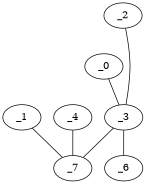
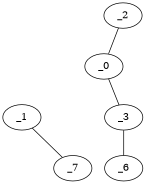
(130, 66) -> (114, 41)
(73, 117) -> none
(98, 143) -> none
